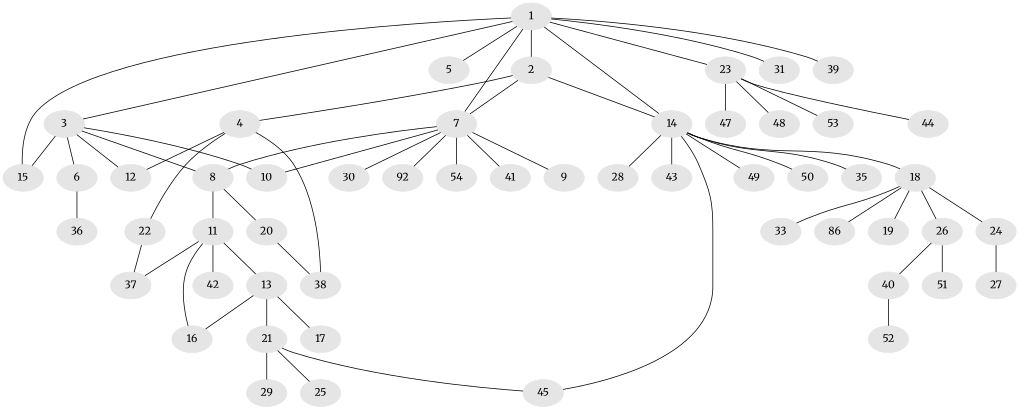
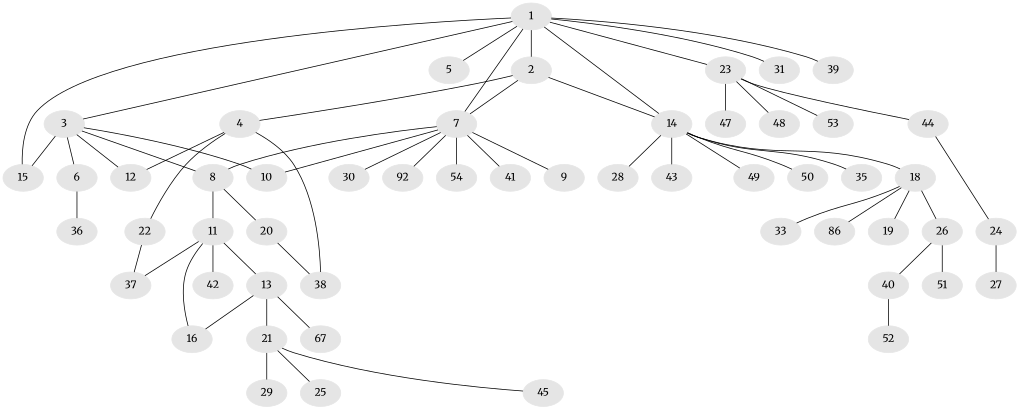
(956, 205) -> (962, 178)
(709, 305) -> none
(321, 339) -> (321, 339)
